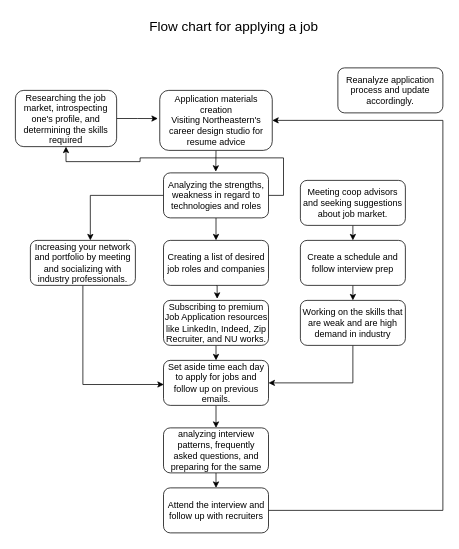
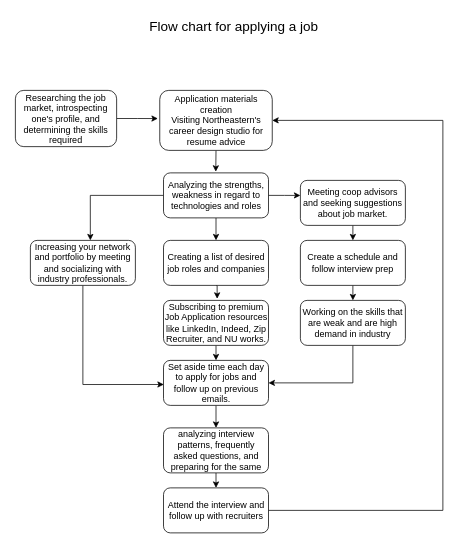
(390, 90) -> none
(101, 162) -> (289, 195)
